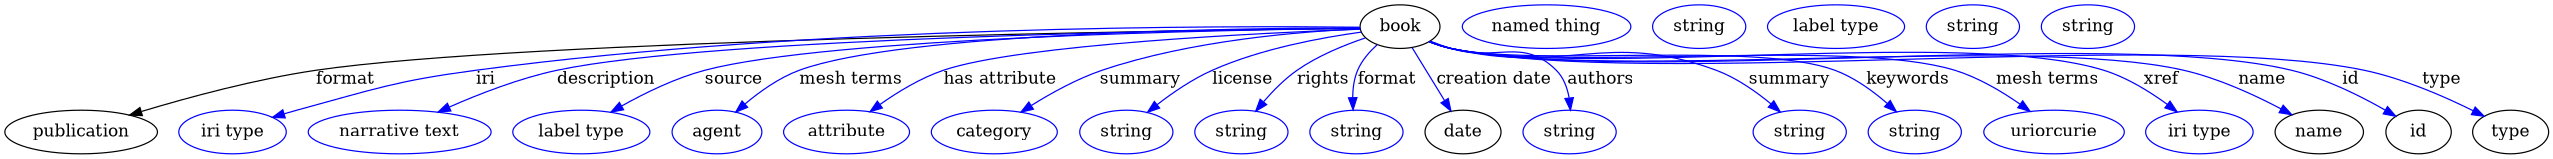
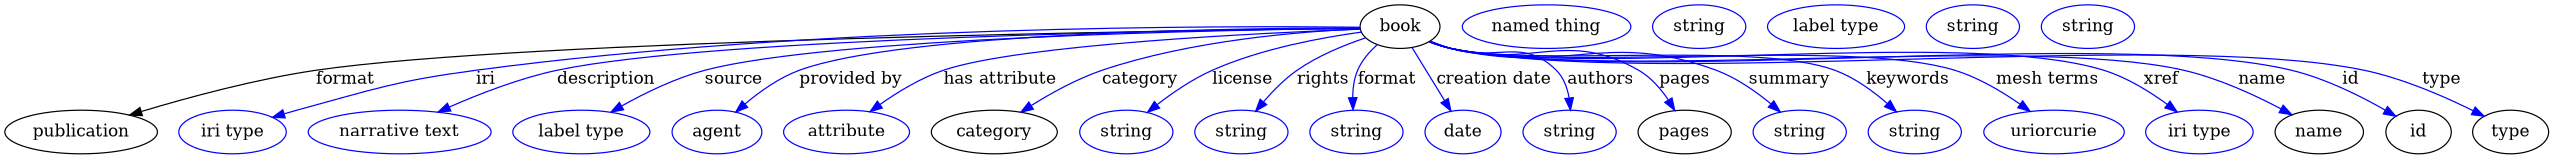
(851, 79) -> (851, 79)
(1140, 79) -> (1140, 79)
(994, 132) -> (994, 132)
(1463, 132) -> (1463, 132)
none -> (1685, 132)
